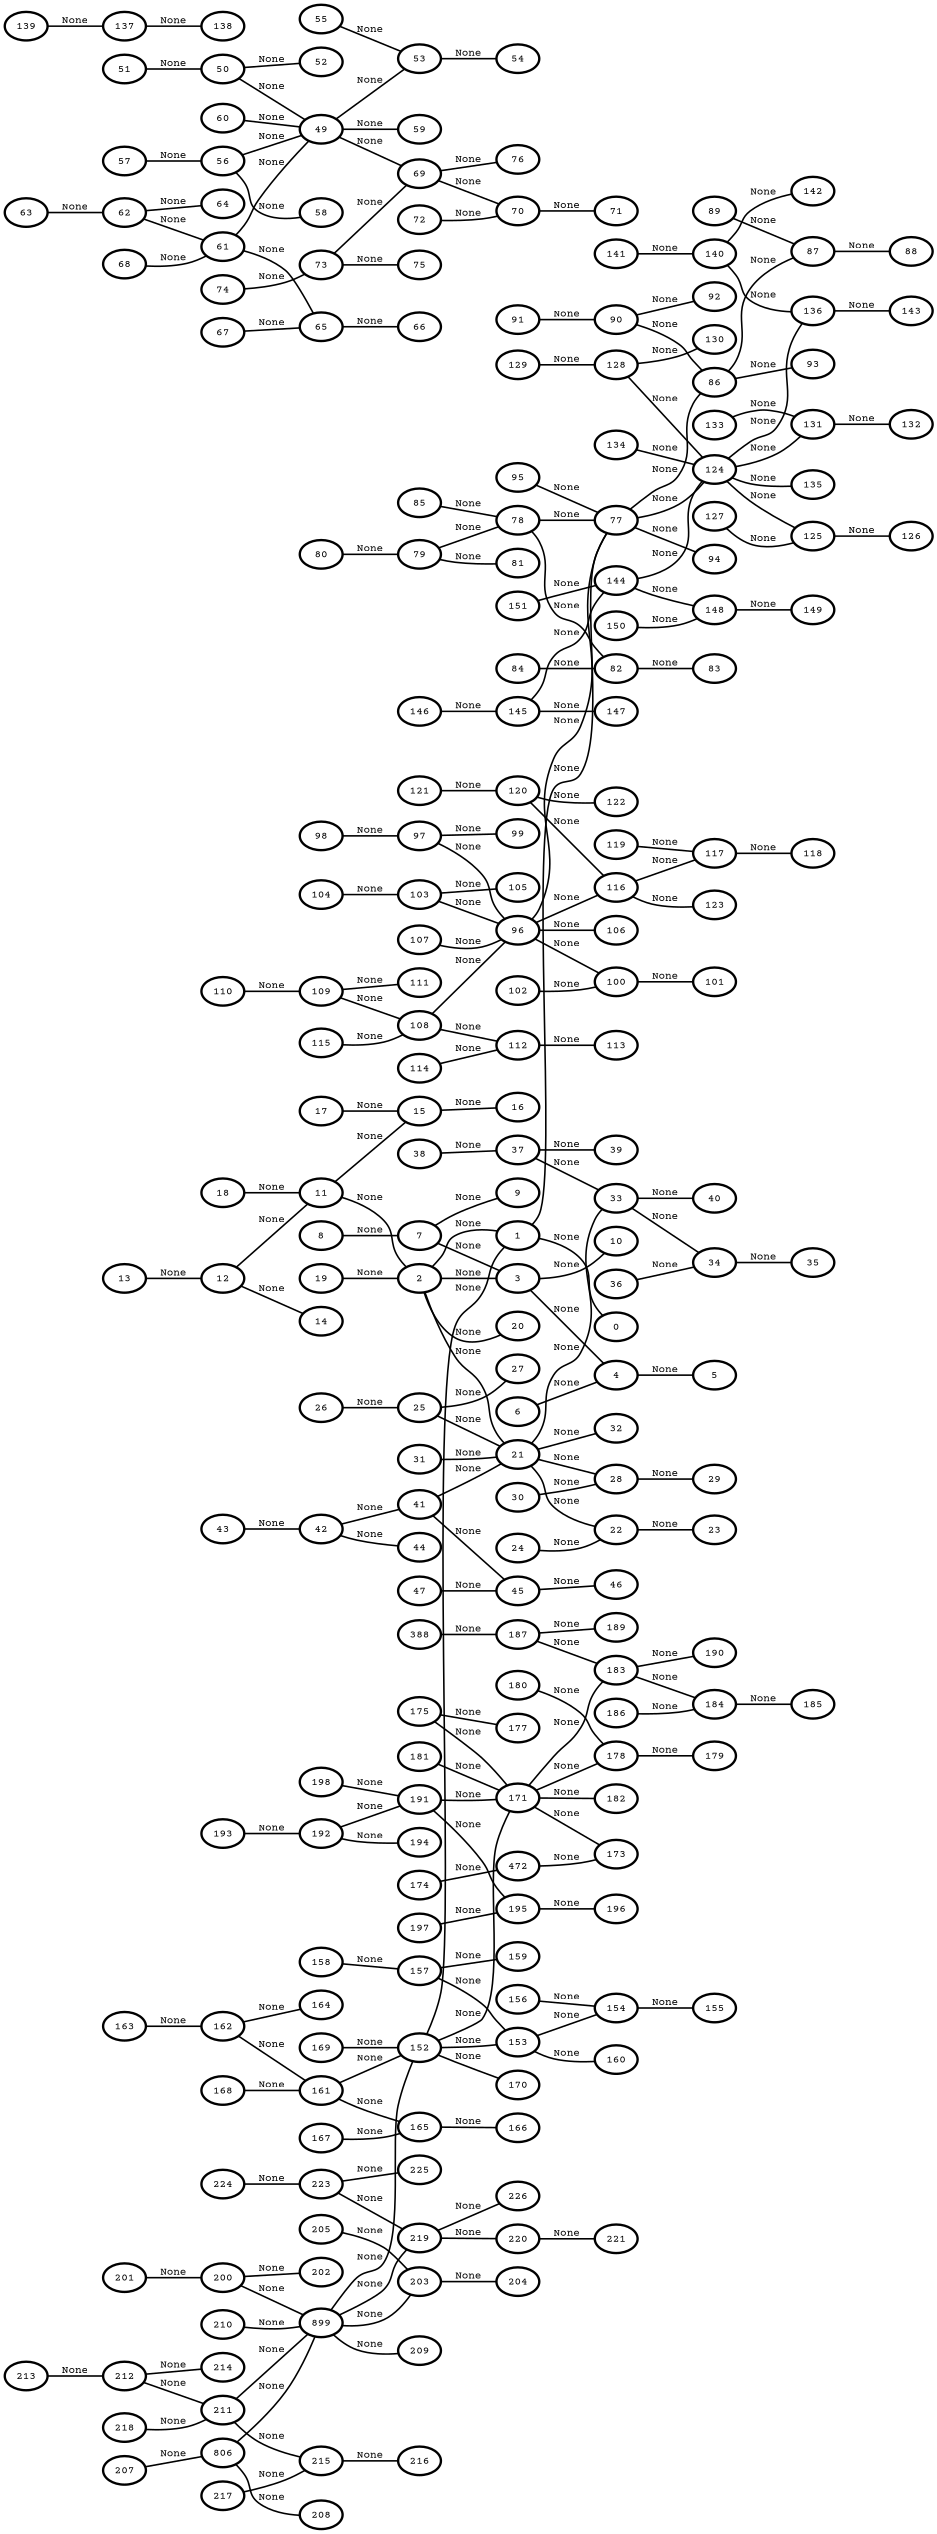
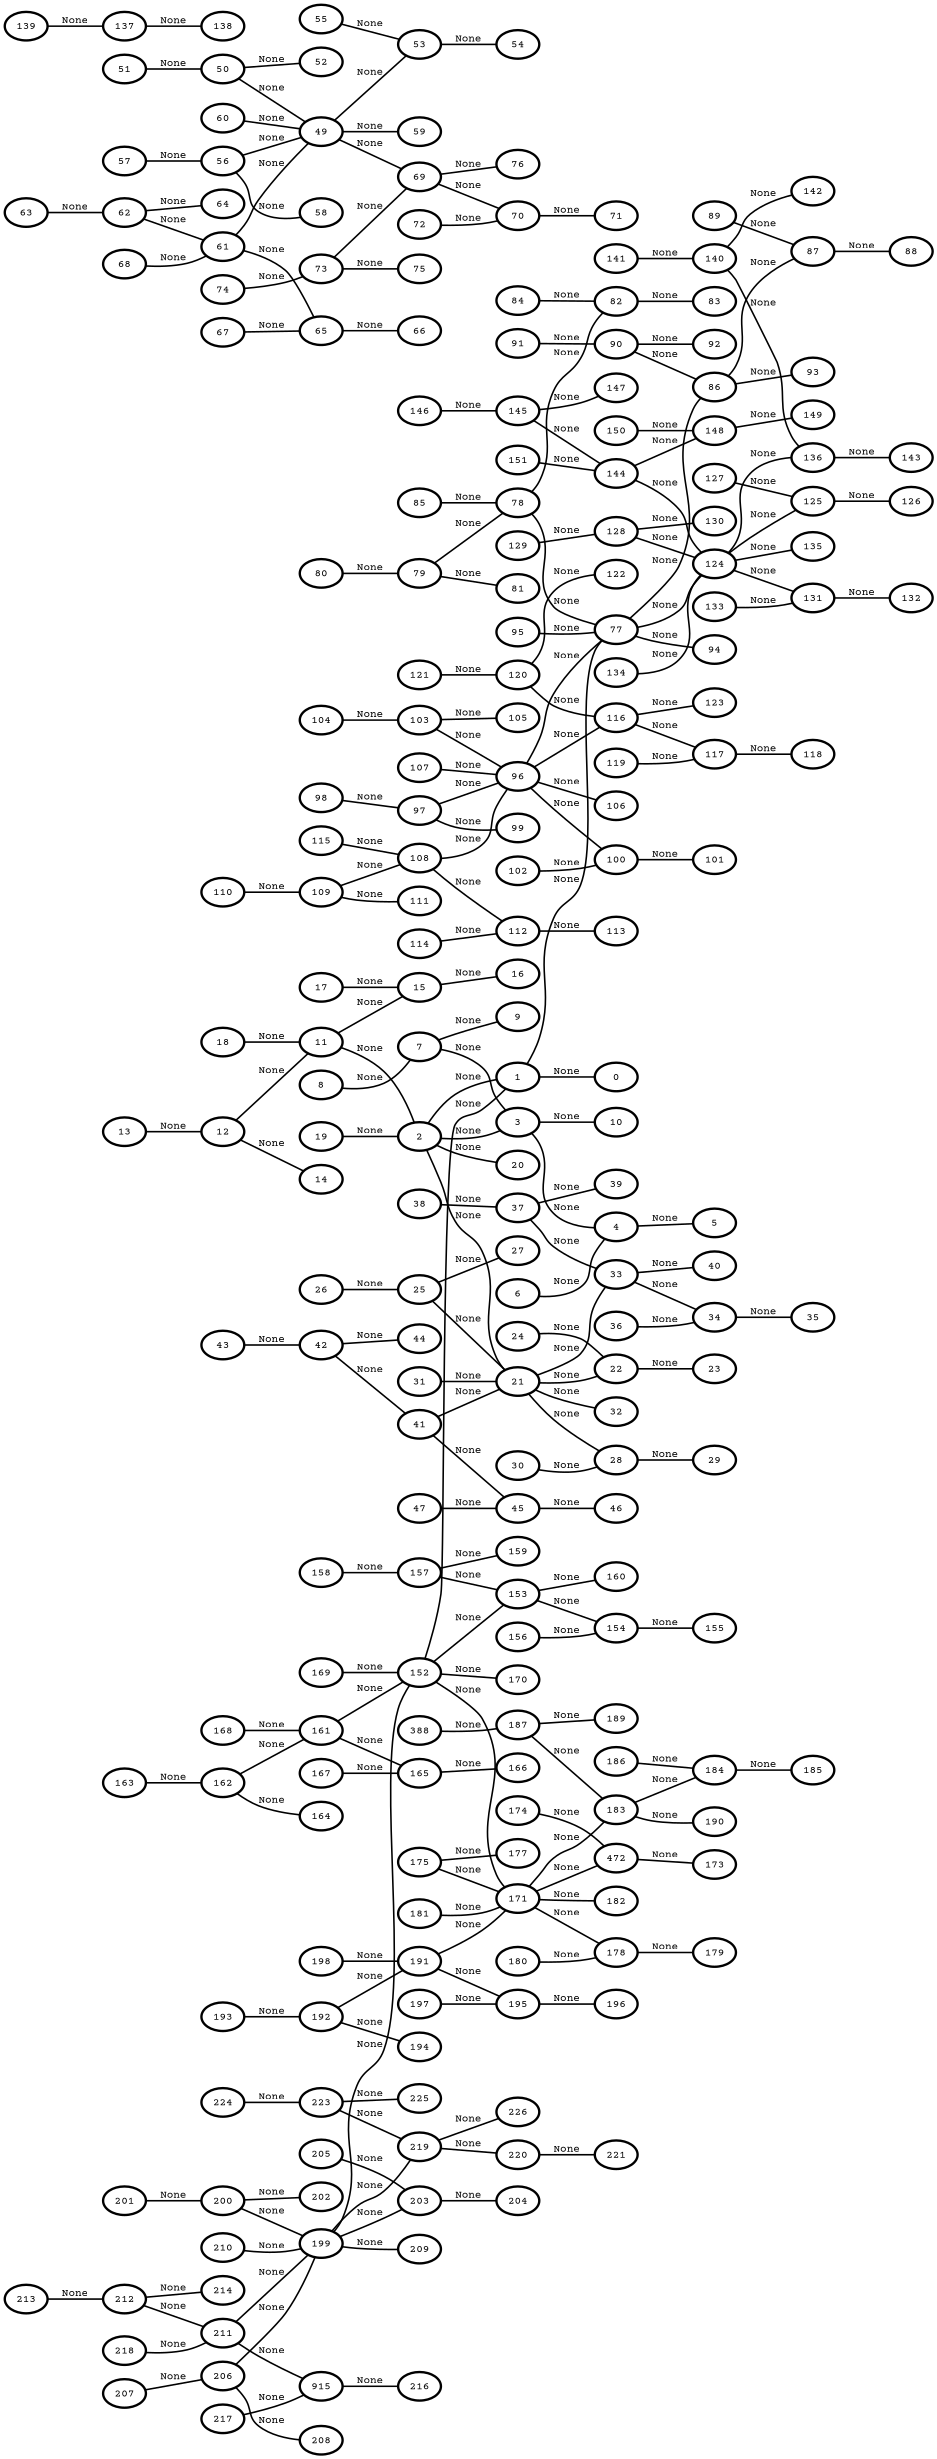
(567, 1826) -> (567, 1878)
(321, 2323) -> (321, 2244)
(223, 2453) -> (223, 2376)
(321, 2461) -> (321, 2386)
